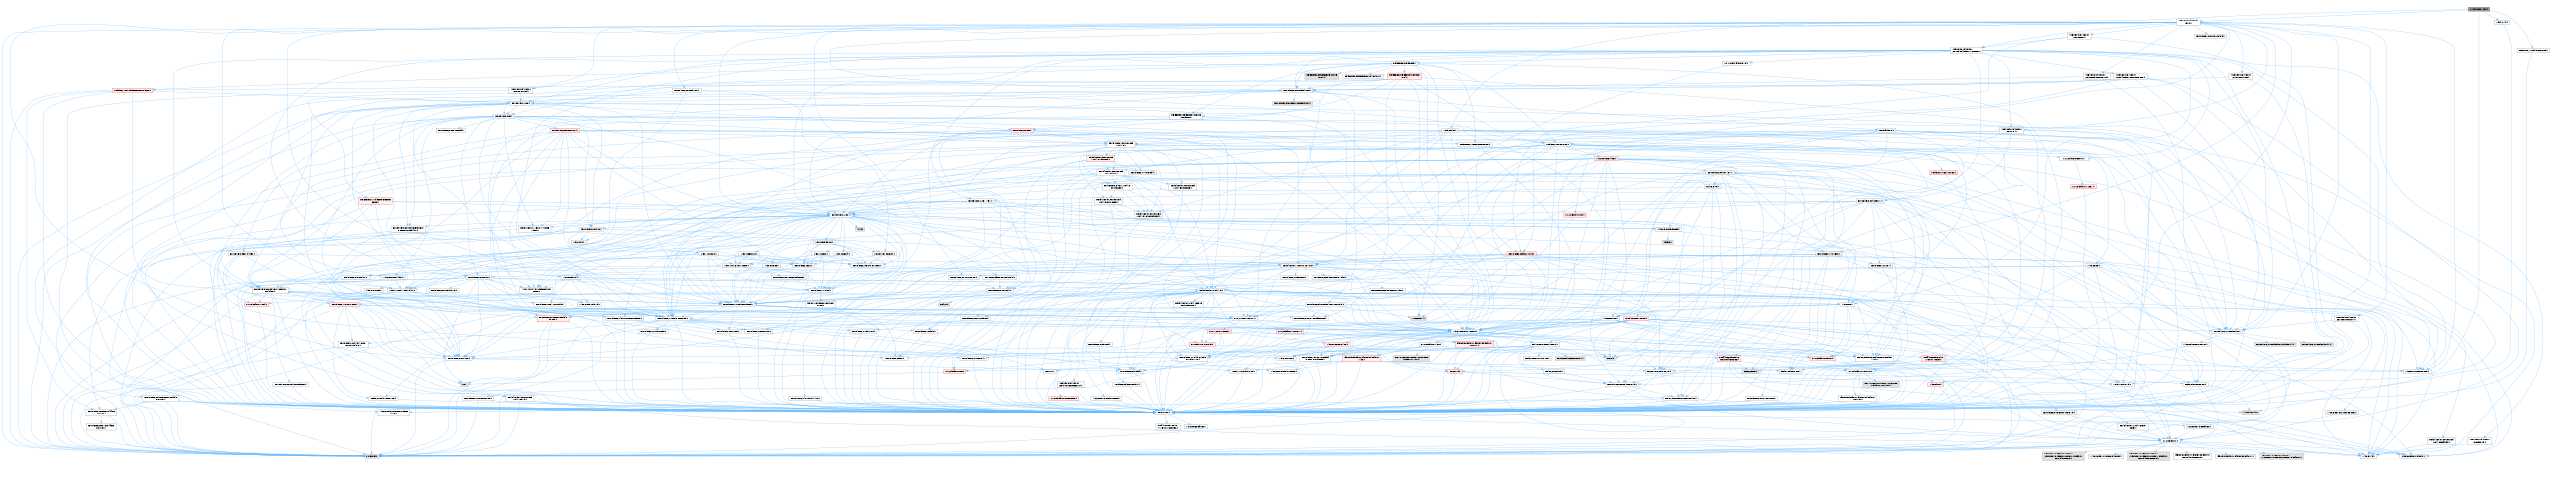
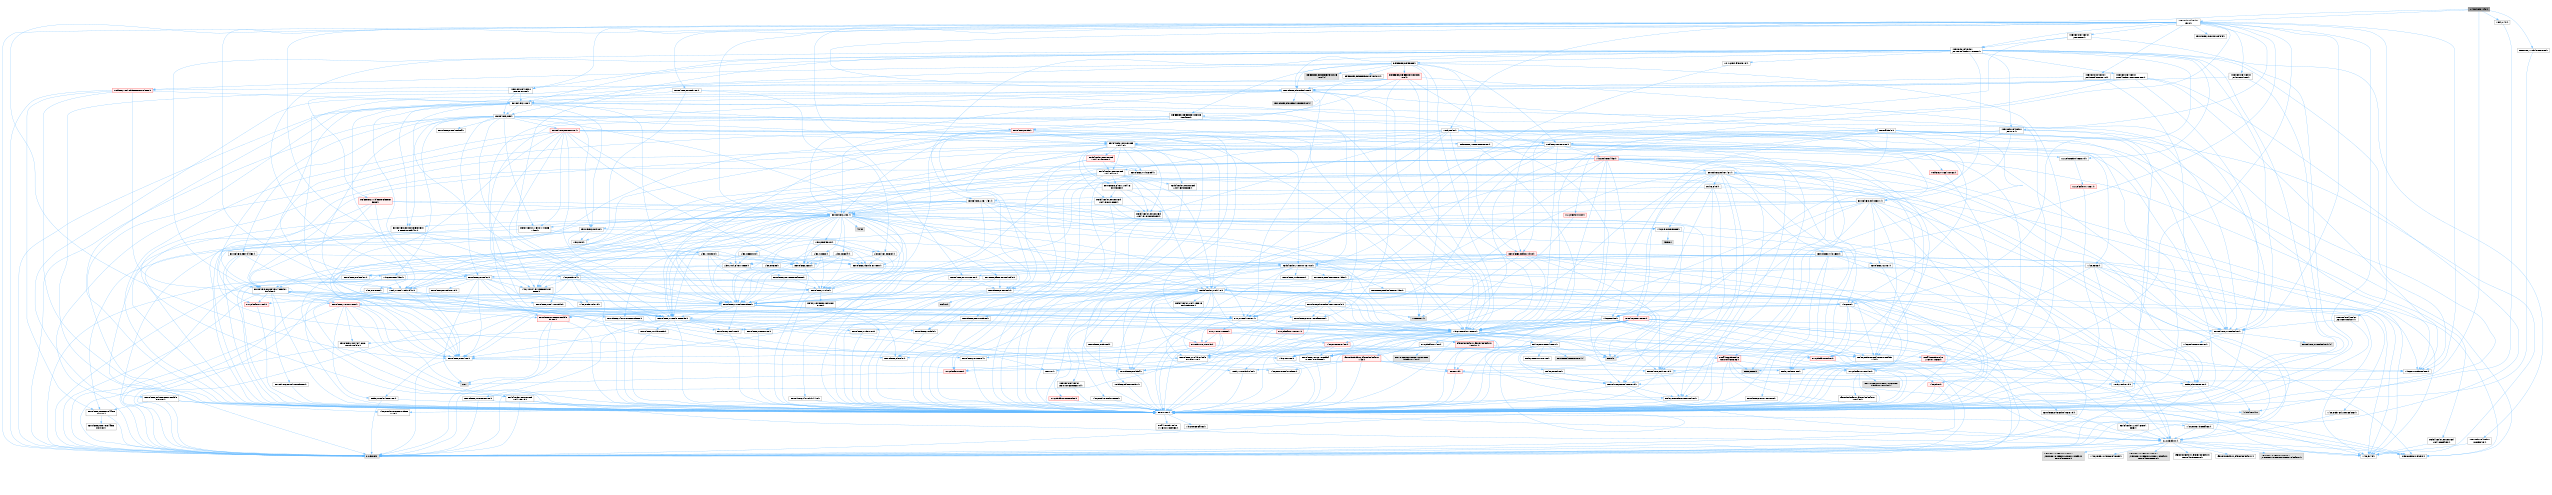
(1308, 55) -> (976, 126)
(2074, 159) -> (2074, 159)
(2275, 344) -> none
(895, 359) -> (895, 359)
